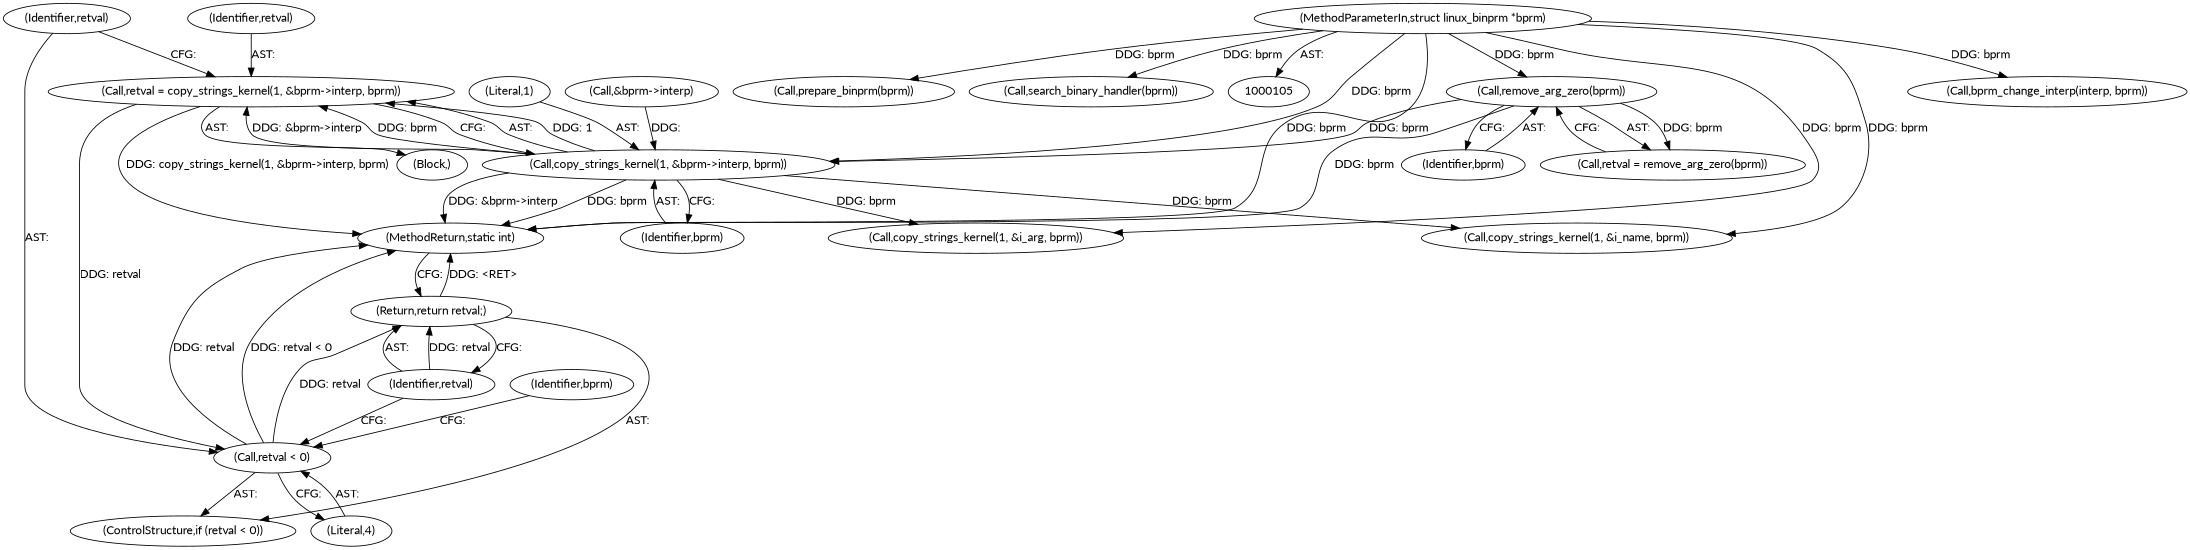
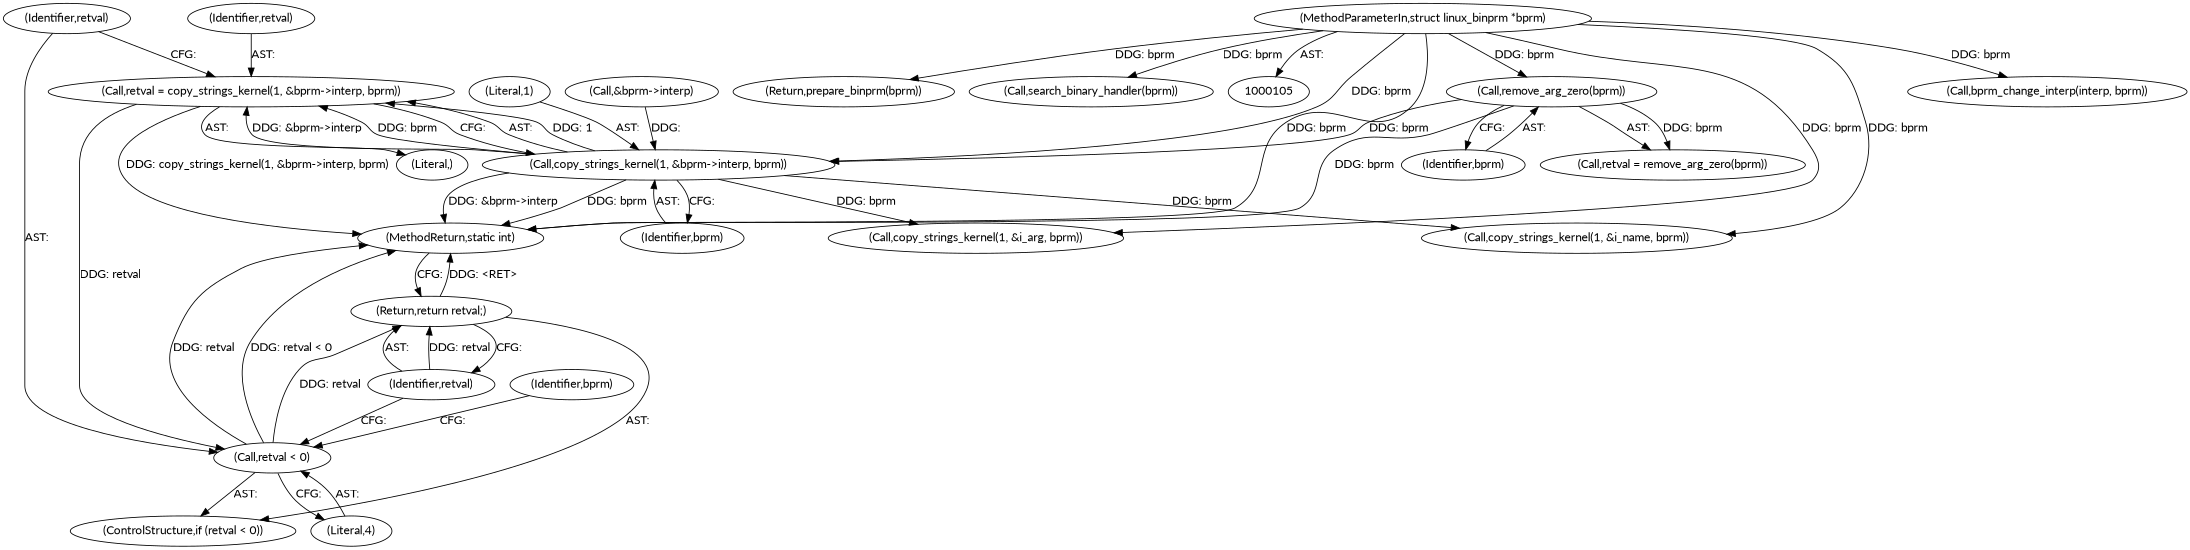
(844, 92) -> (844, 92)
(1579, 138) -> none
(432, 165) -> (432, 165)
